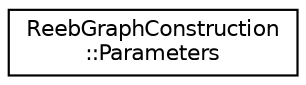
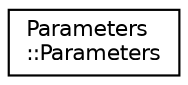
(153, 43) -> (94, 43)
